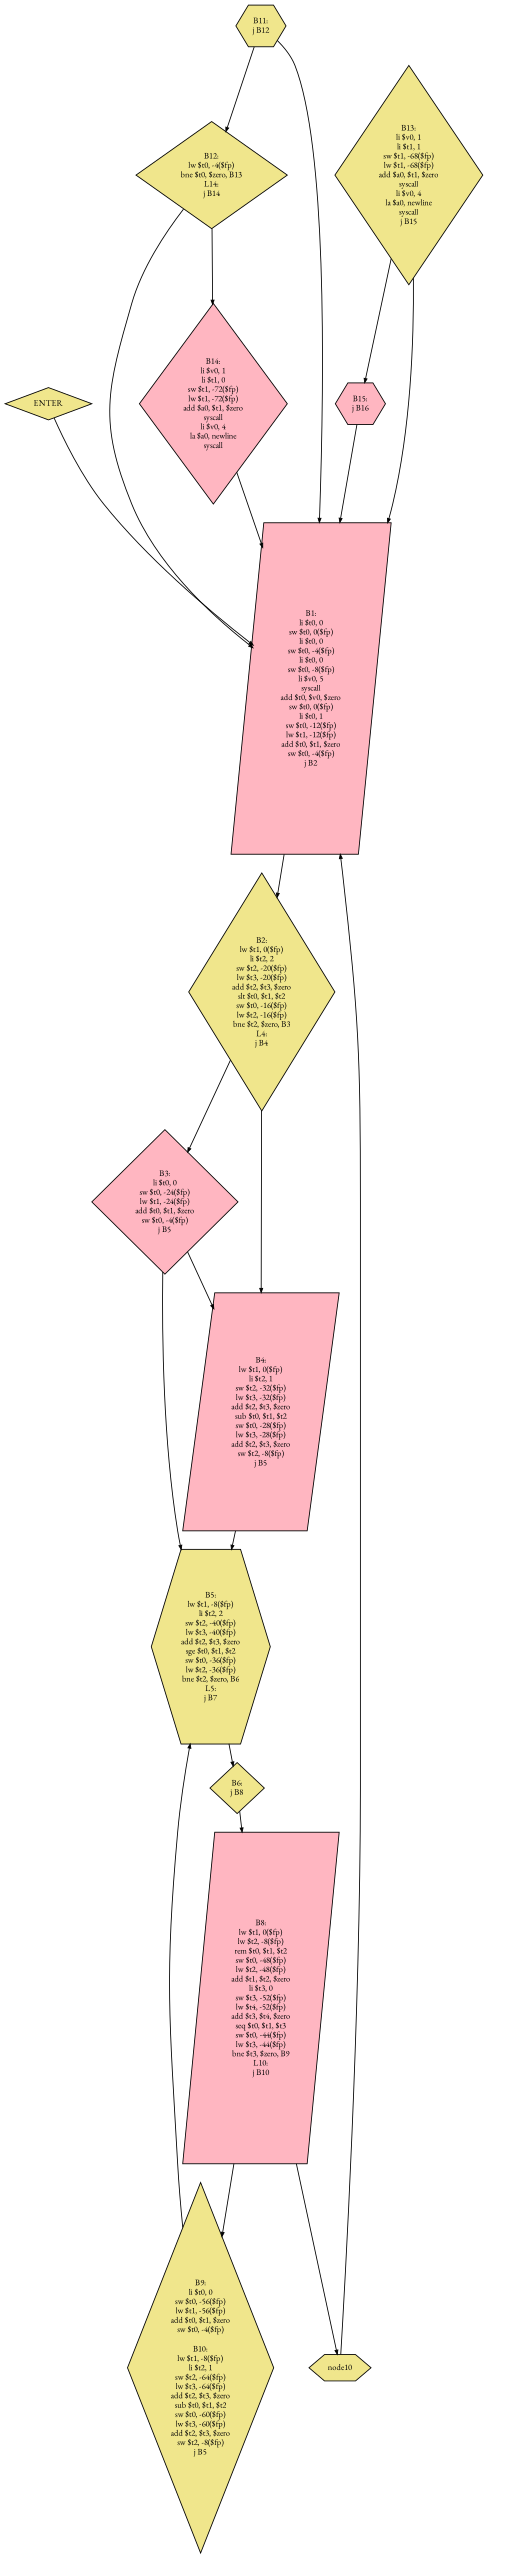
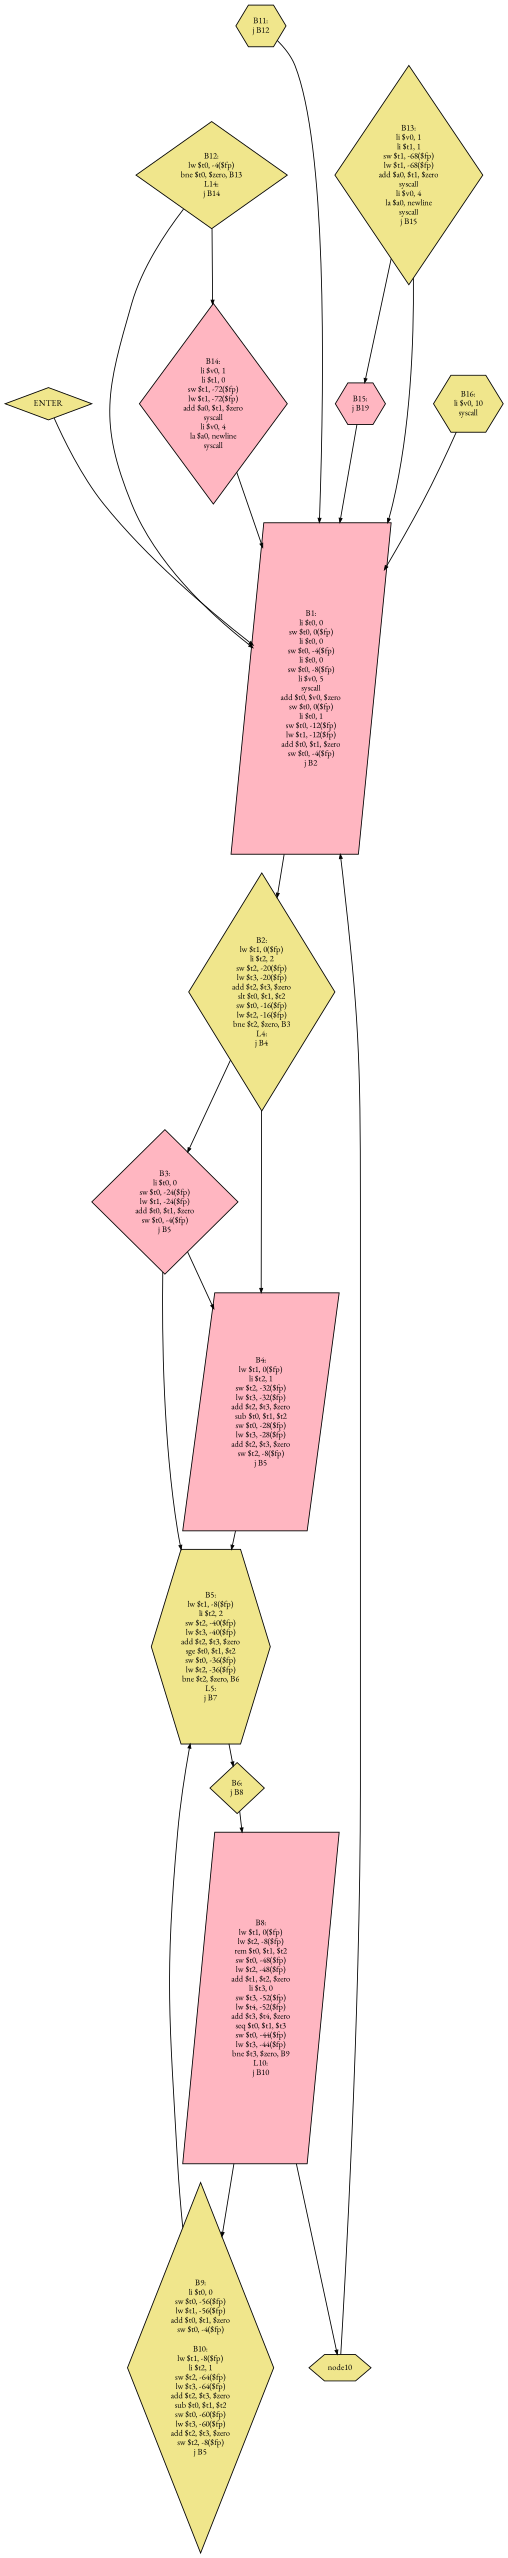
(241, 87) -> none
(360, 404) -> (360, 404)
none -> (468, 404)
